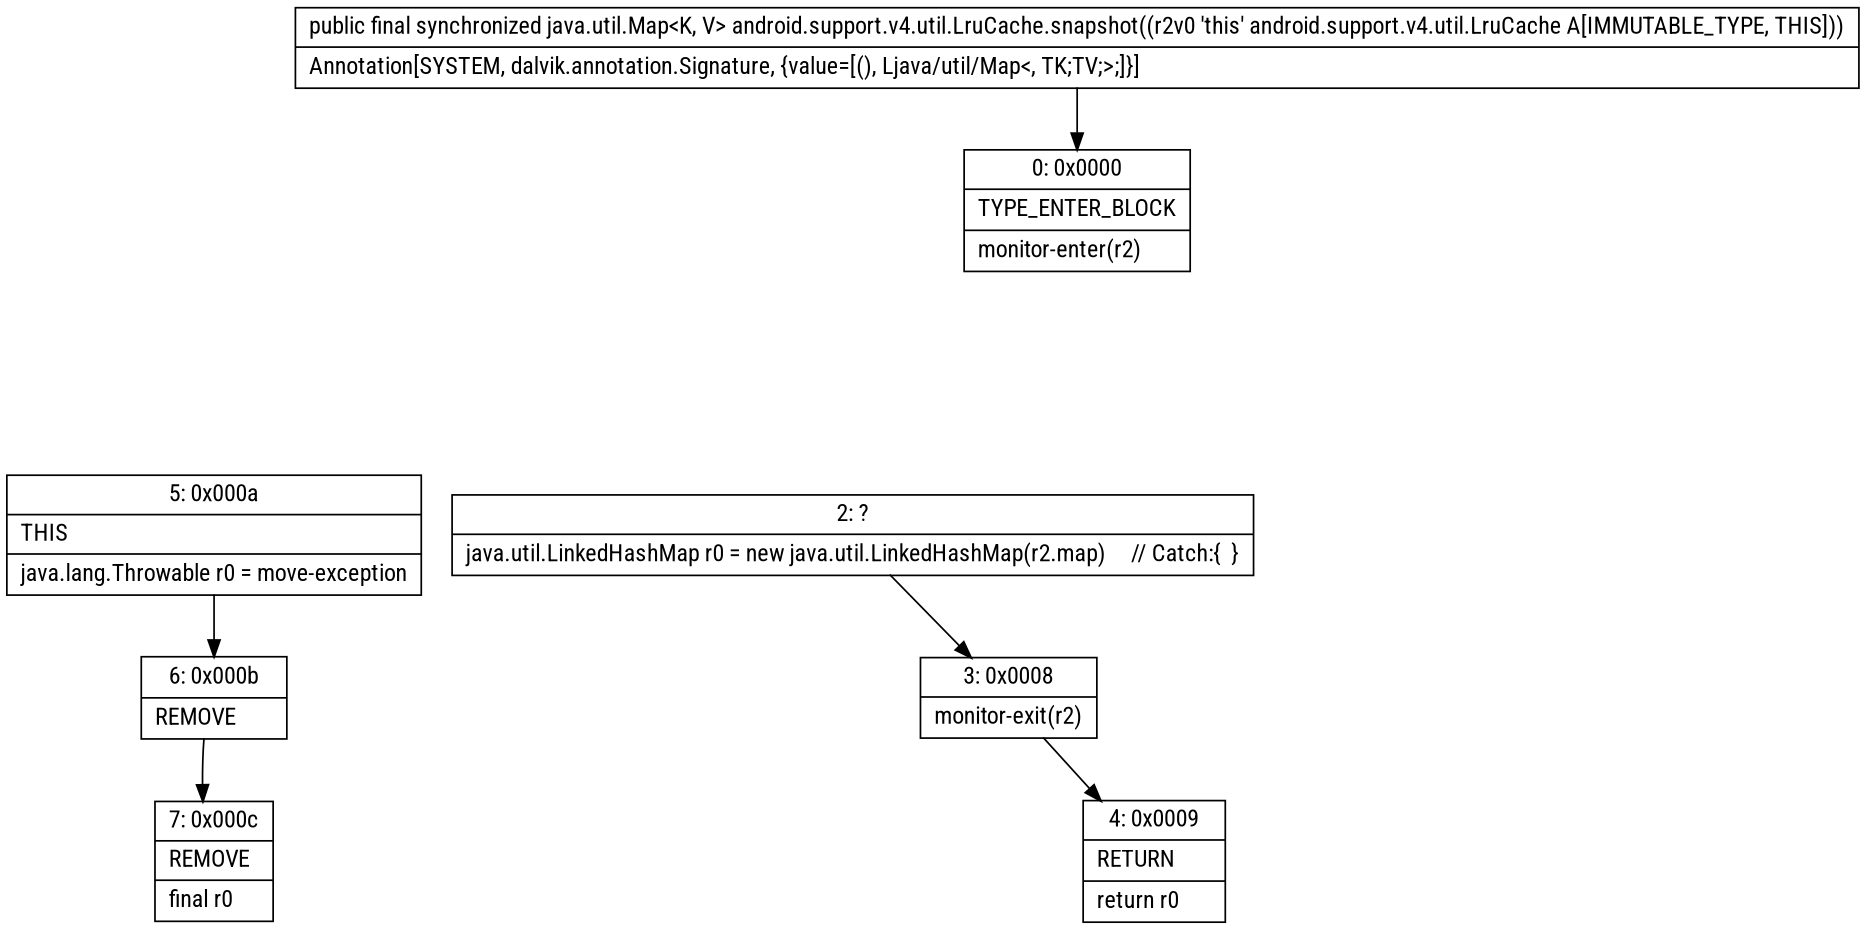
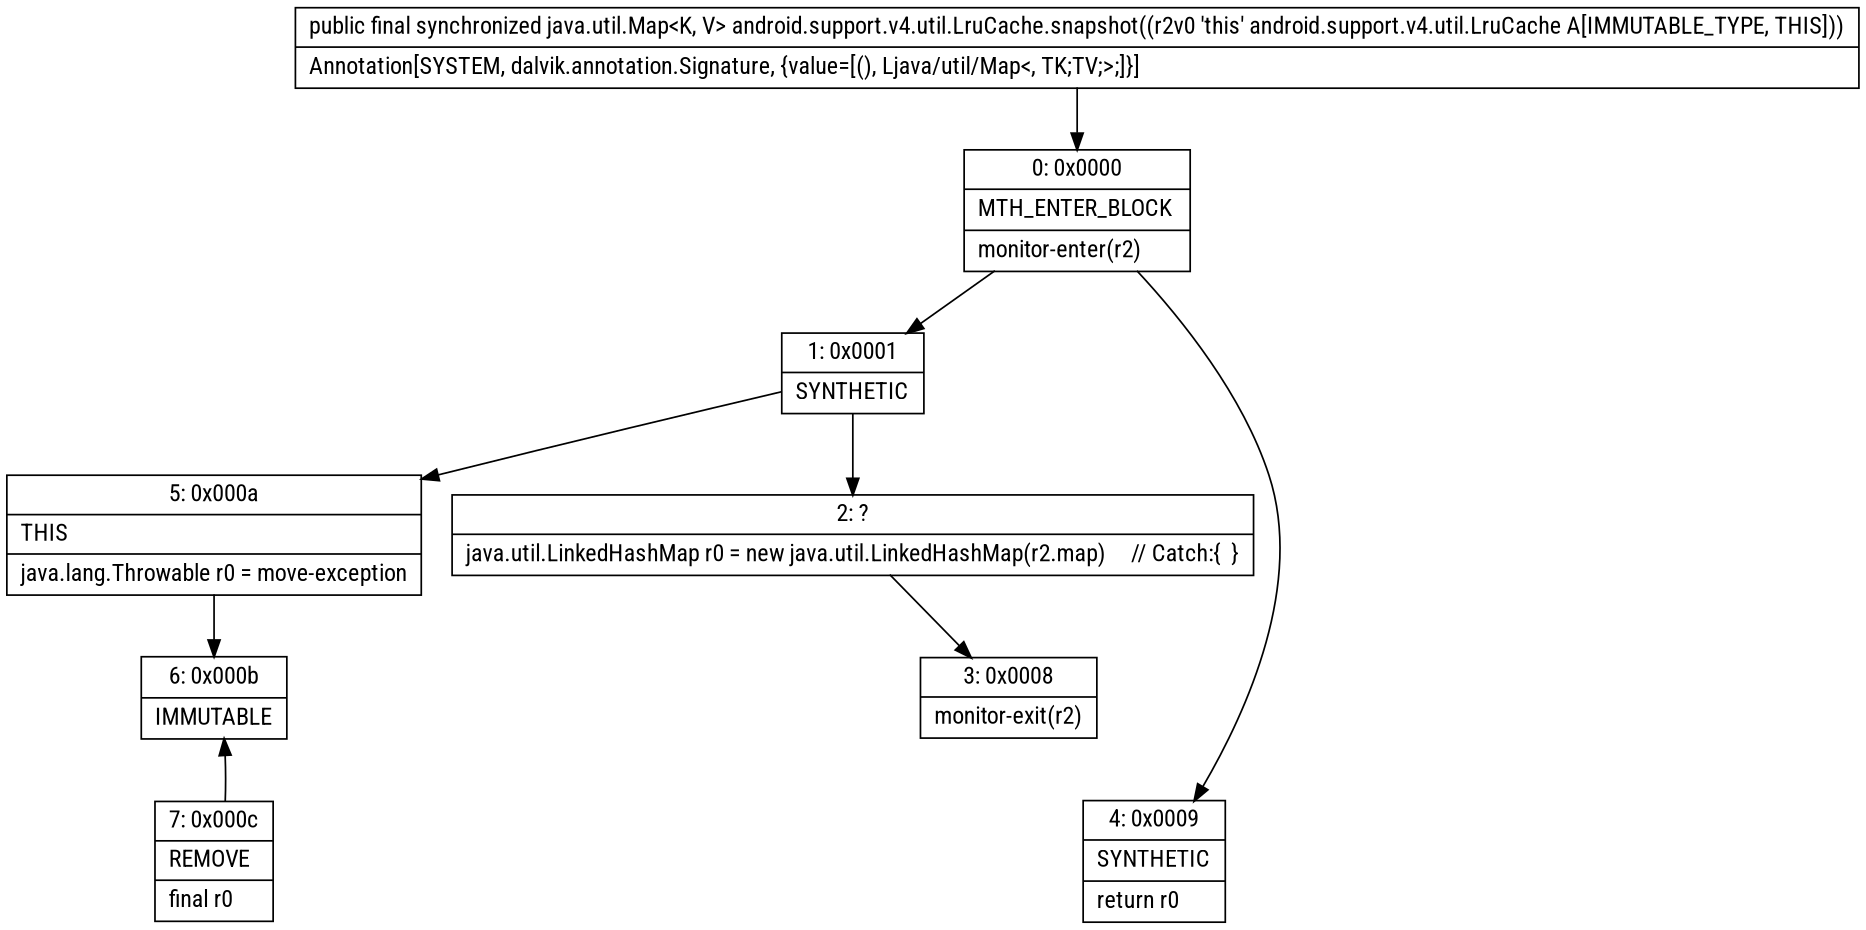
(1077, 209) -> (1075, 209)
none -> (853, 373)
(196, 718) -> (214, 718)
(203, 761) -> (226, 779)
(1066, 763) -> (1278, 515)
(1136, 860) -> (1154, 860)
